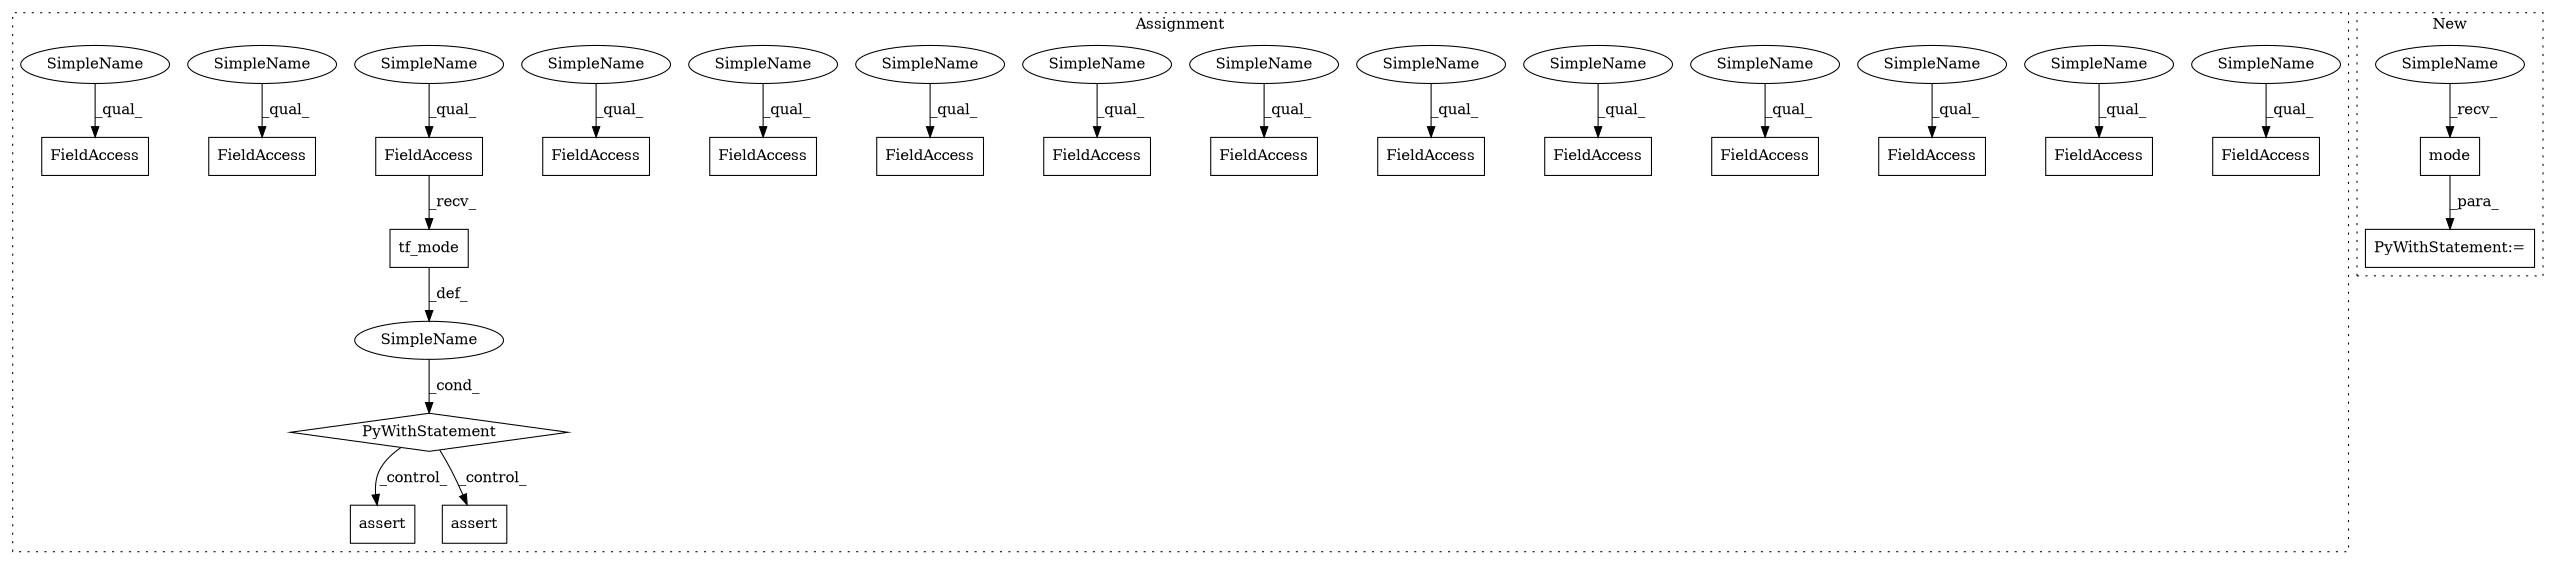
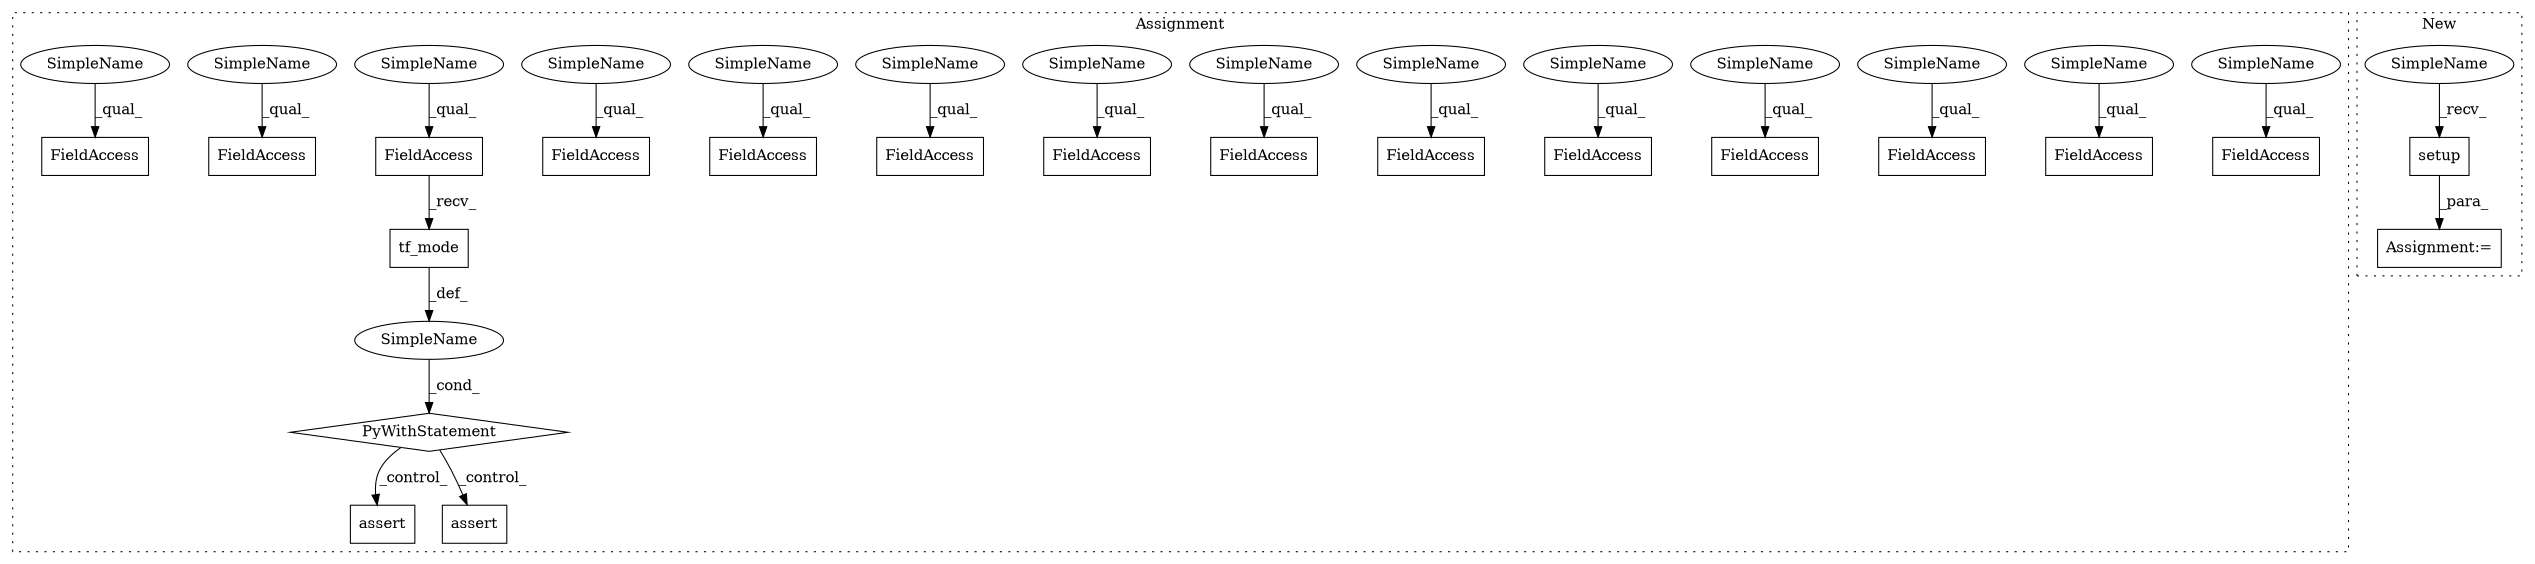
(2450, 156) -> (2439, 156)
(2450, 248) -> (2439, 248)
